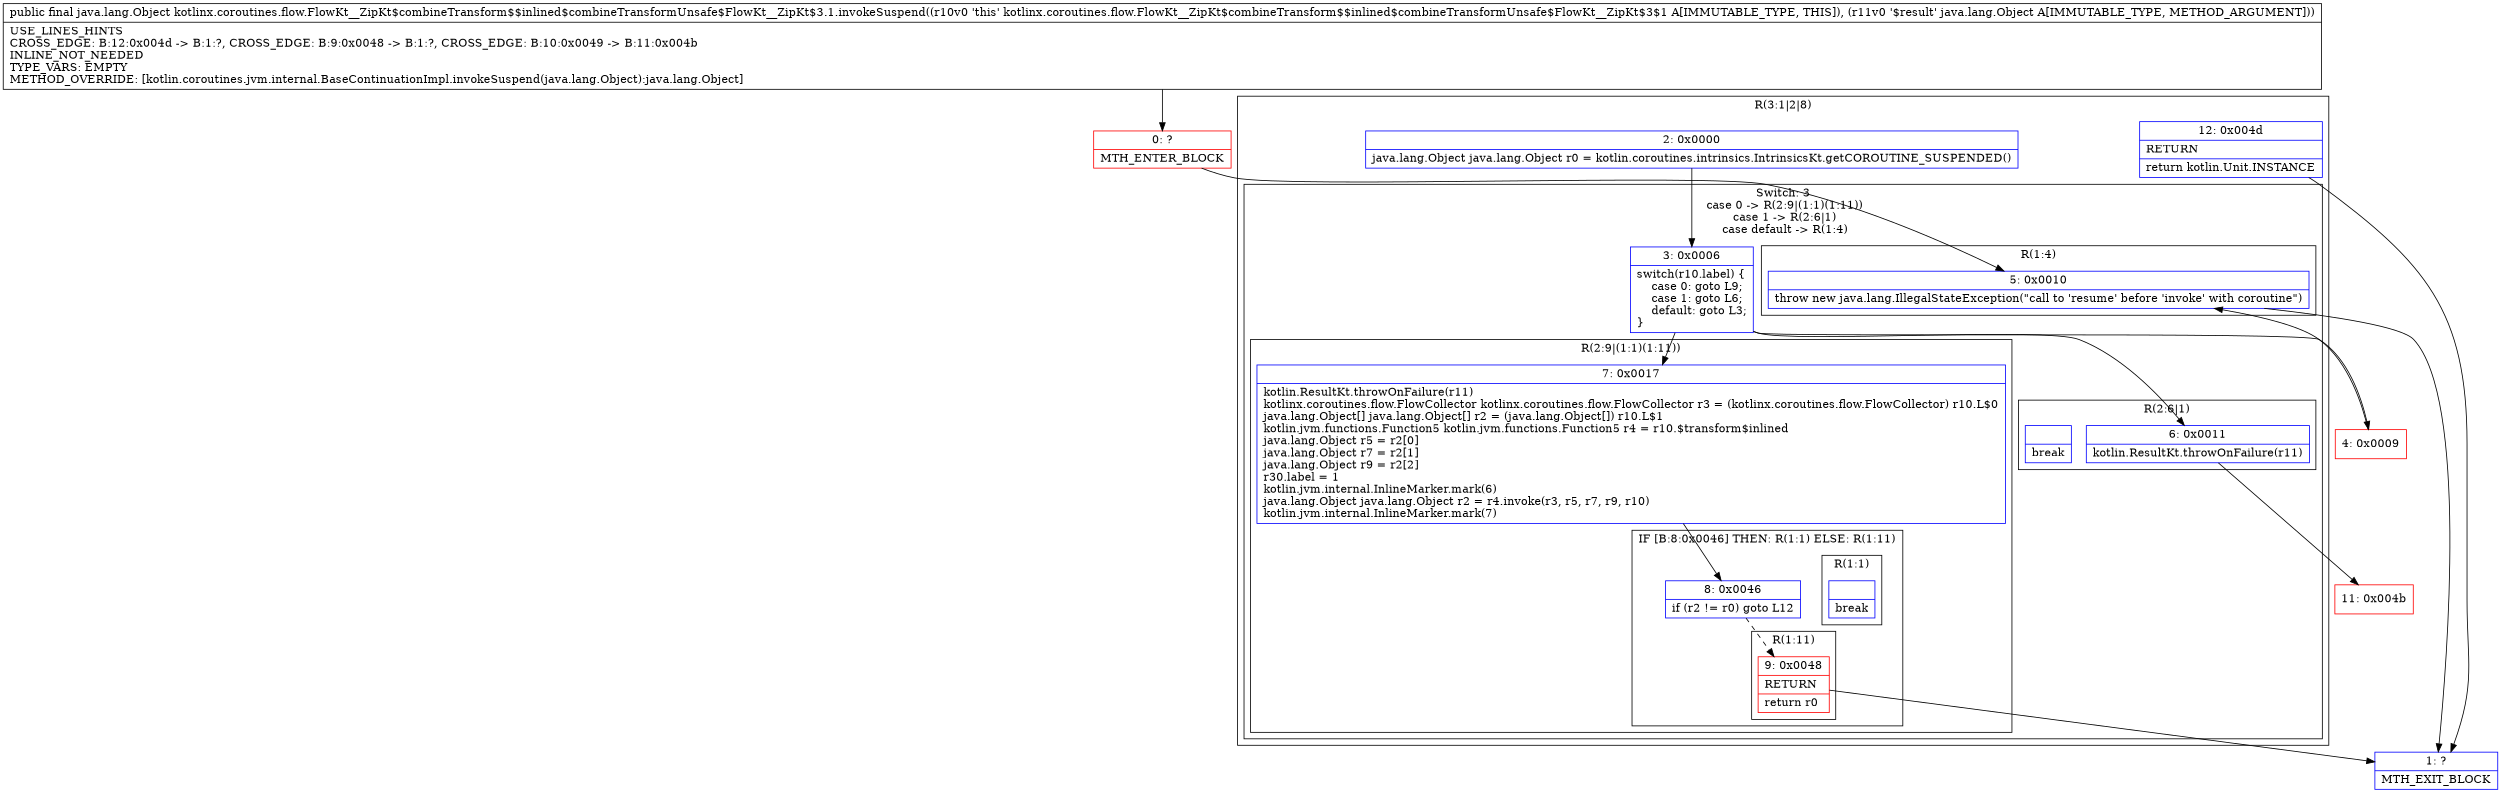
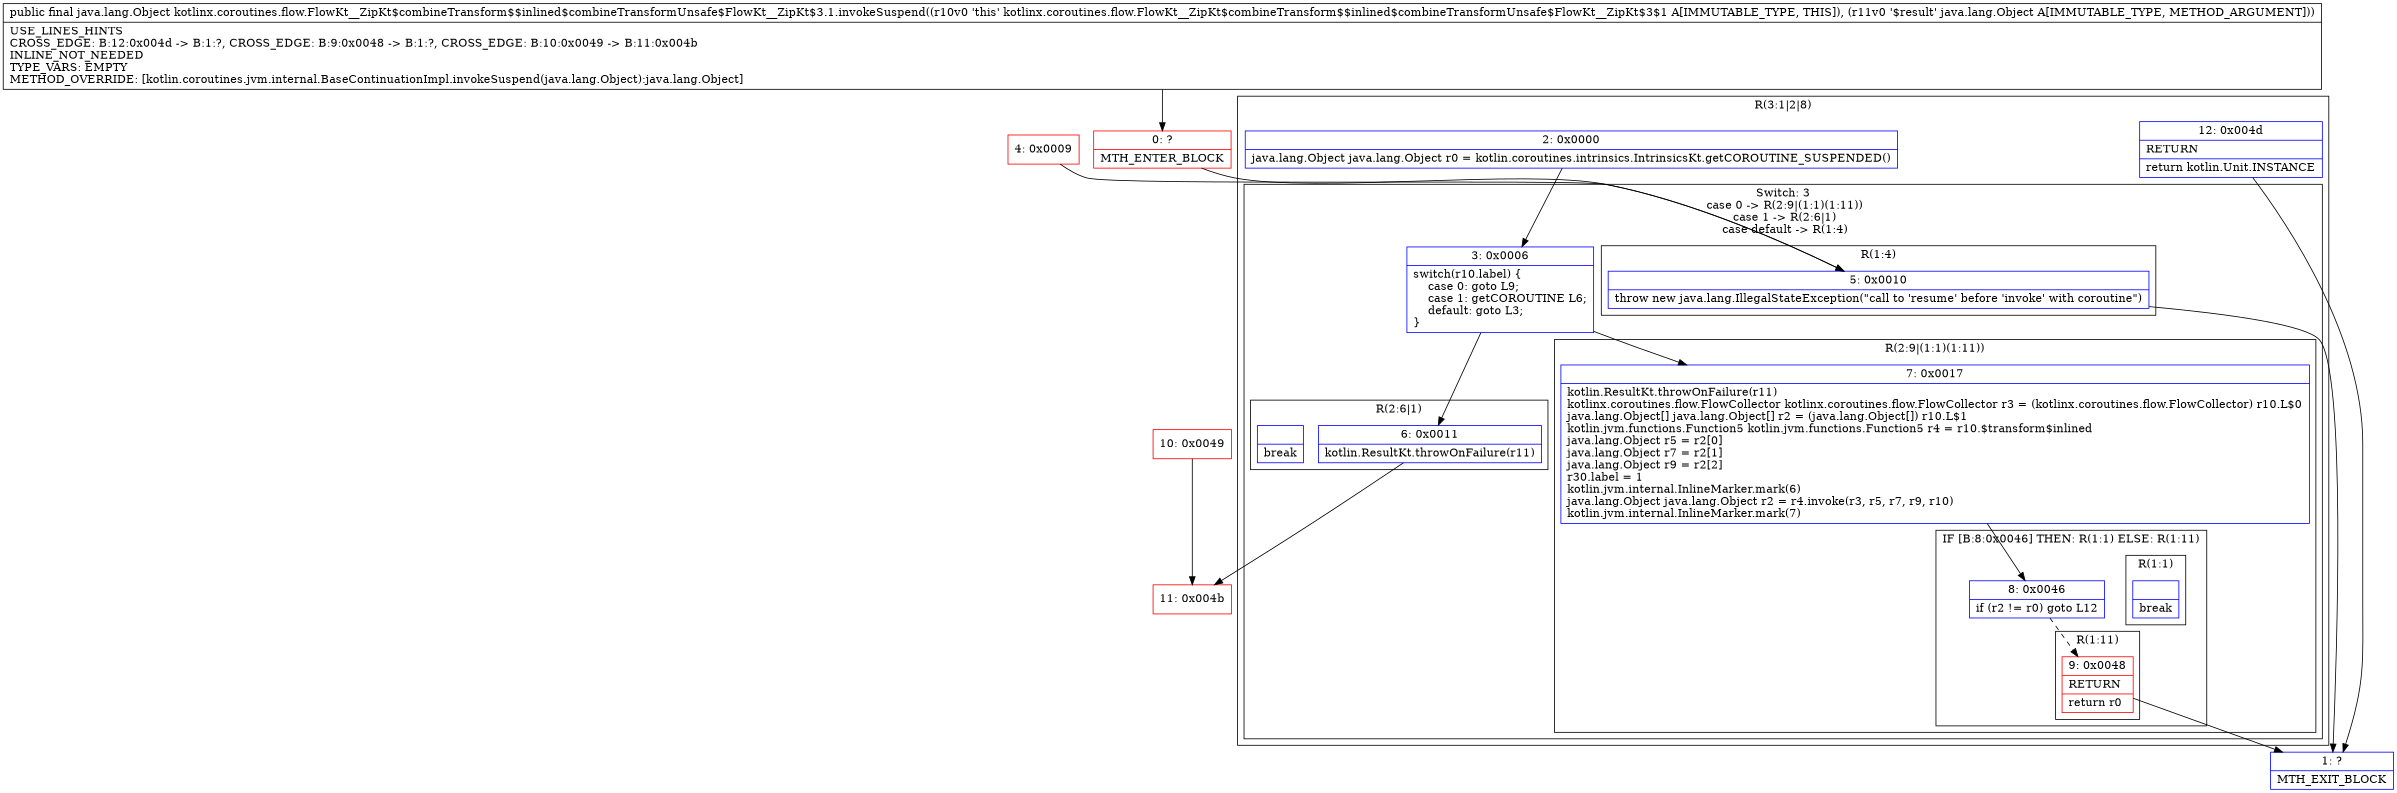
(1690, 299) -> (1500, 299)
(2085, 335) -> none
none -> (1192, 444)
